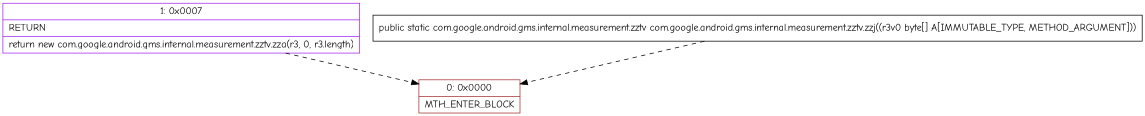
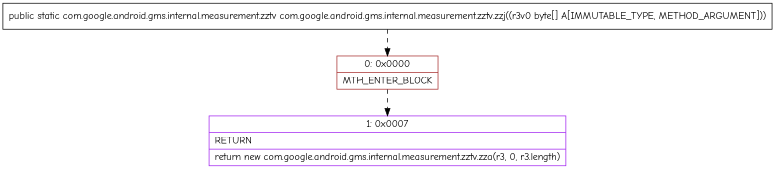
(349, 68) -> (387, 99)
